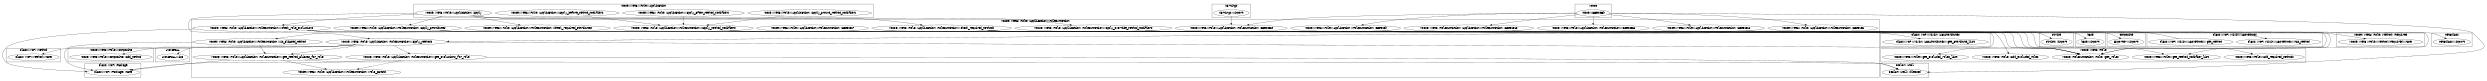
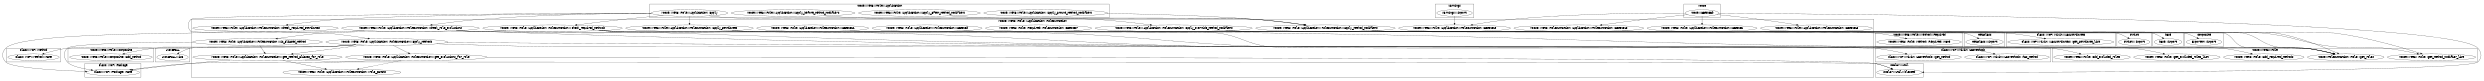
(1459, 15) -> none
(1640, 18) -> none
(813, 28) -> (1039, 28)
(1314, 35) -> (988, 47)
